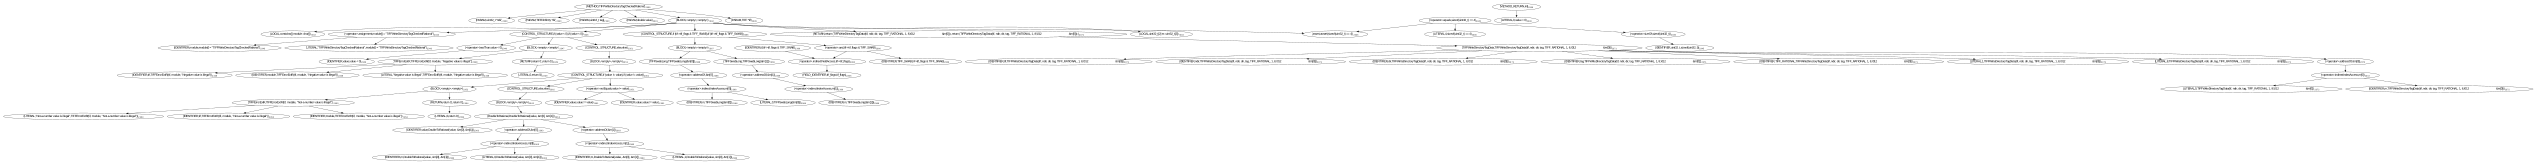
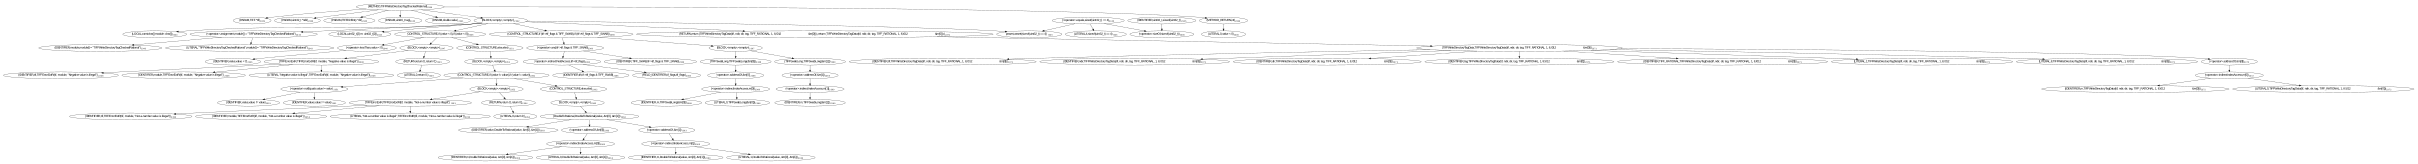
none -> (825, 8)
(1666, 41) -> (1162, 26)
(799, 55) -> (576, 68)
